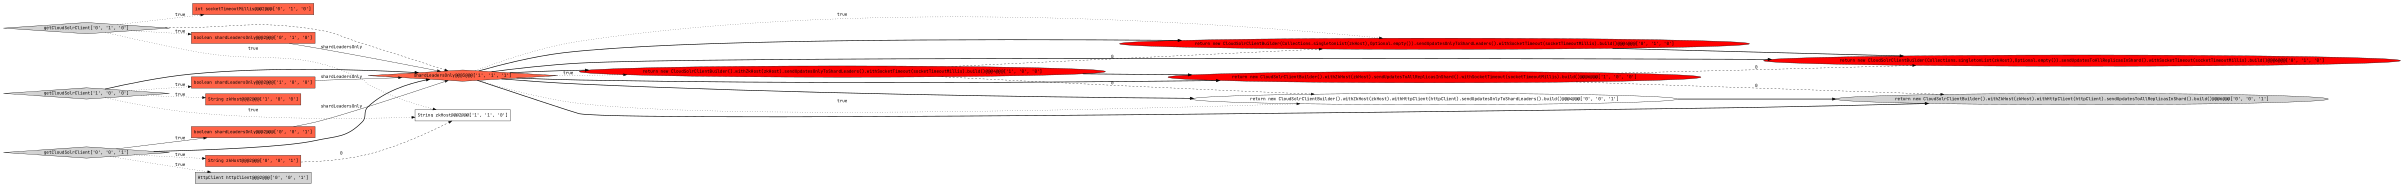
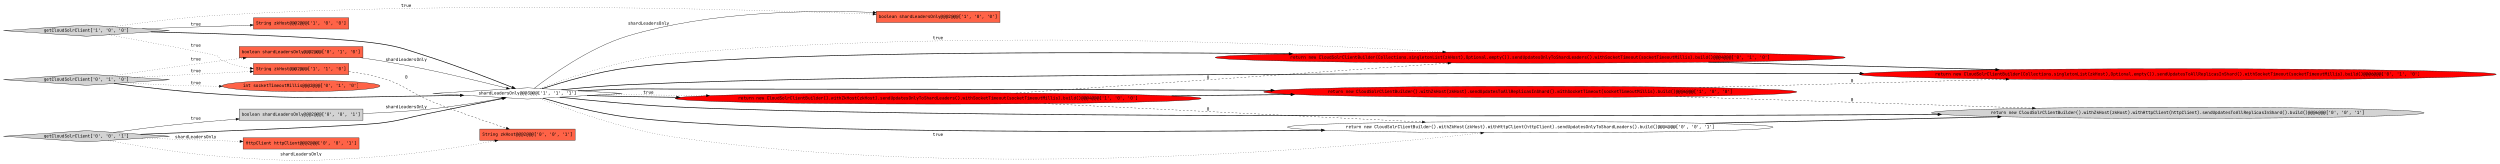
(253, 9) -> (301, 86)
(308, 28) -> (287, 97)
(463, 76) -> (528, 93)
(357, 79) -> (696, 21)
(172, 96) -> (196, 27)
(463, 115) -> (301, 69)
(253, 132) -> (301, 115)
(377, 152) -> (427, 100)
(180, 155) -> (301, 154)
(180, 165) -> (196, 137)
(253, 178) -> (301, 143)
